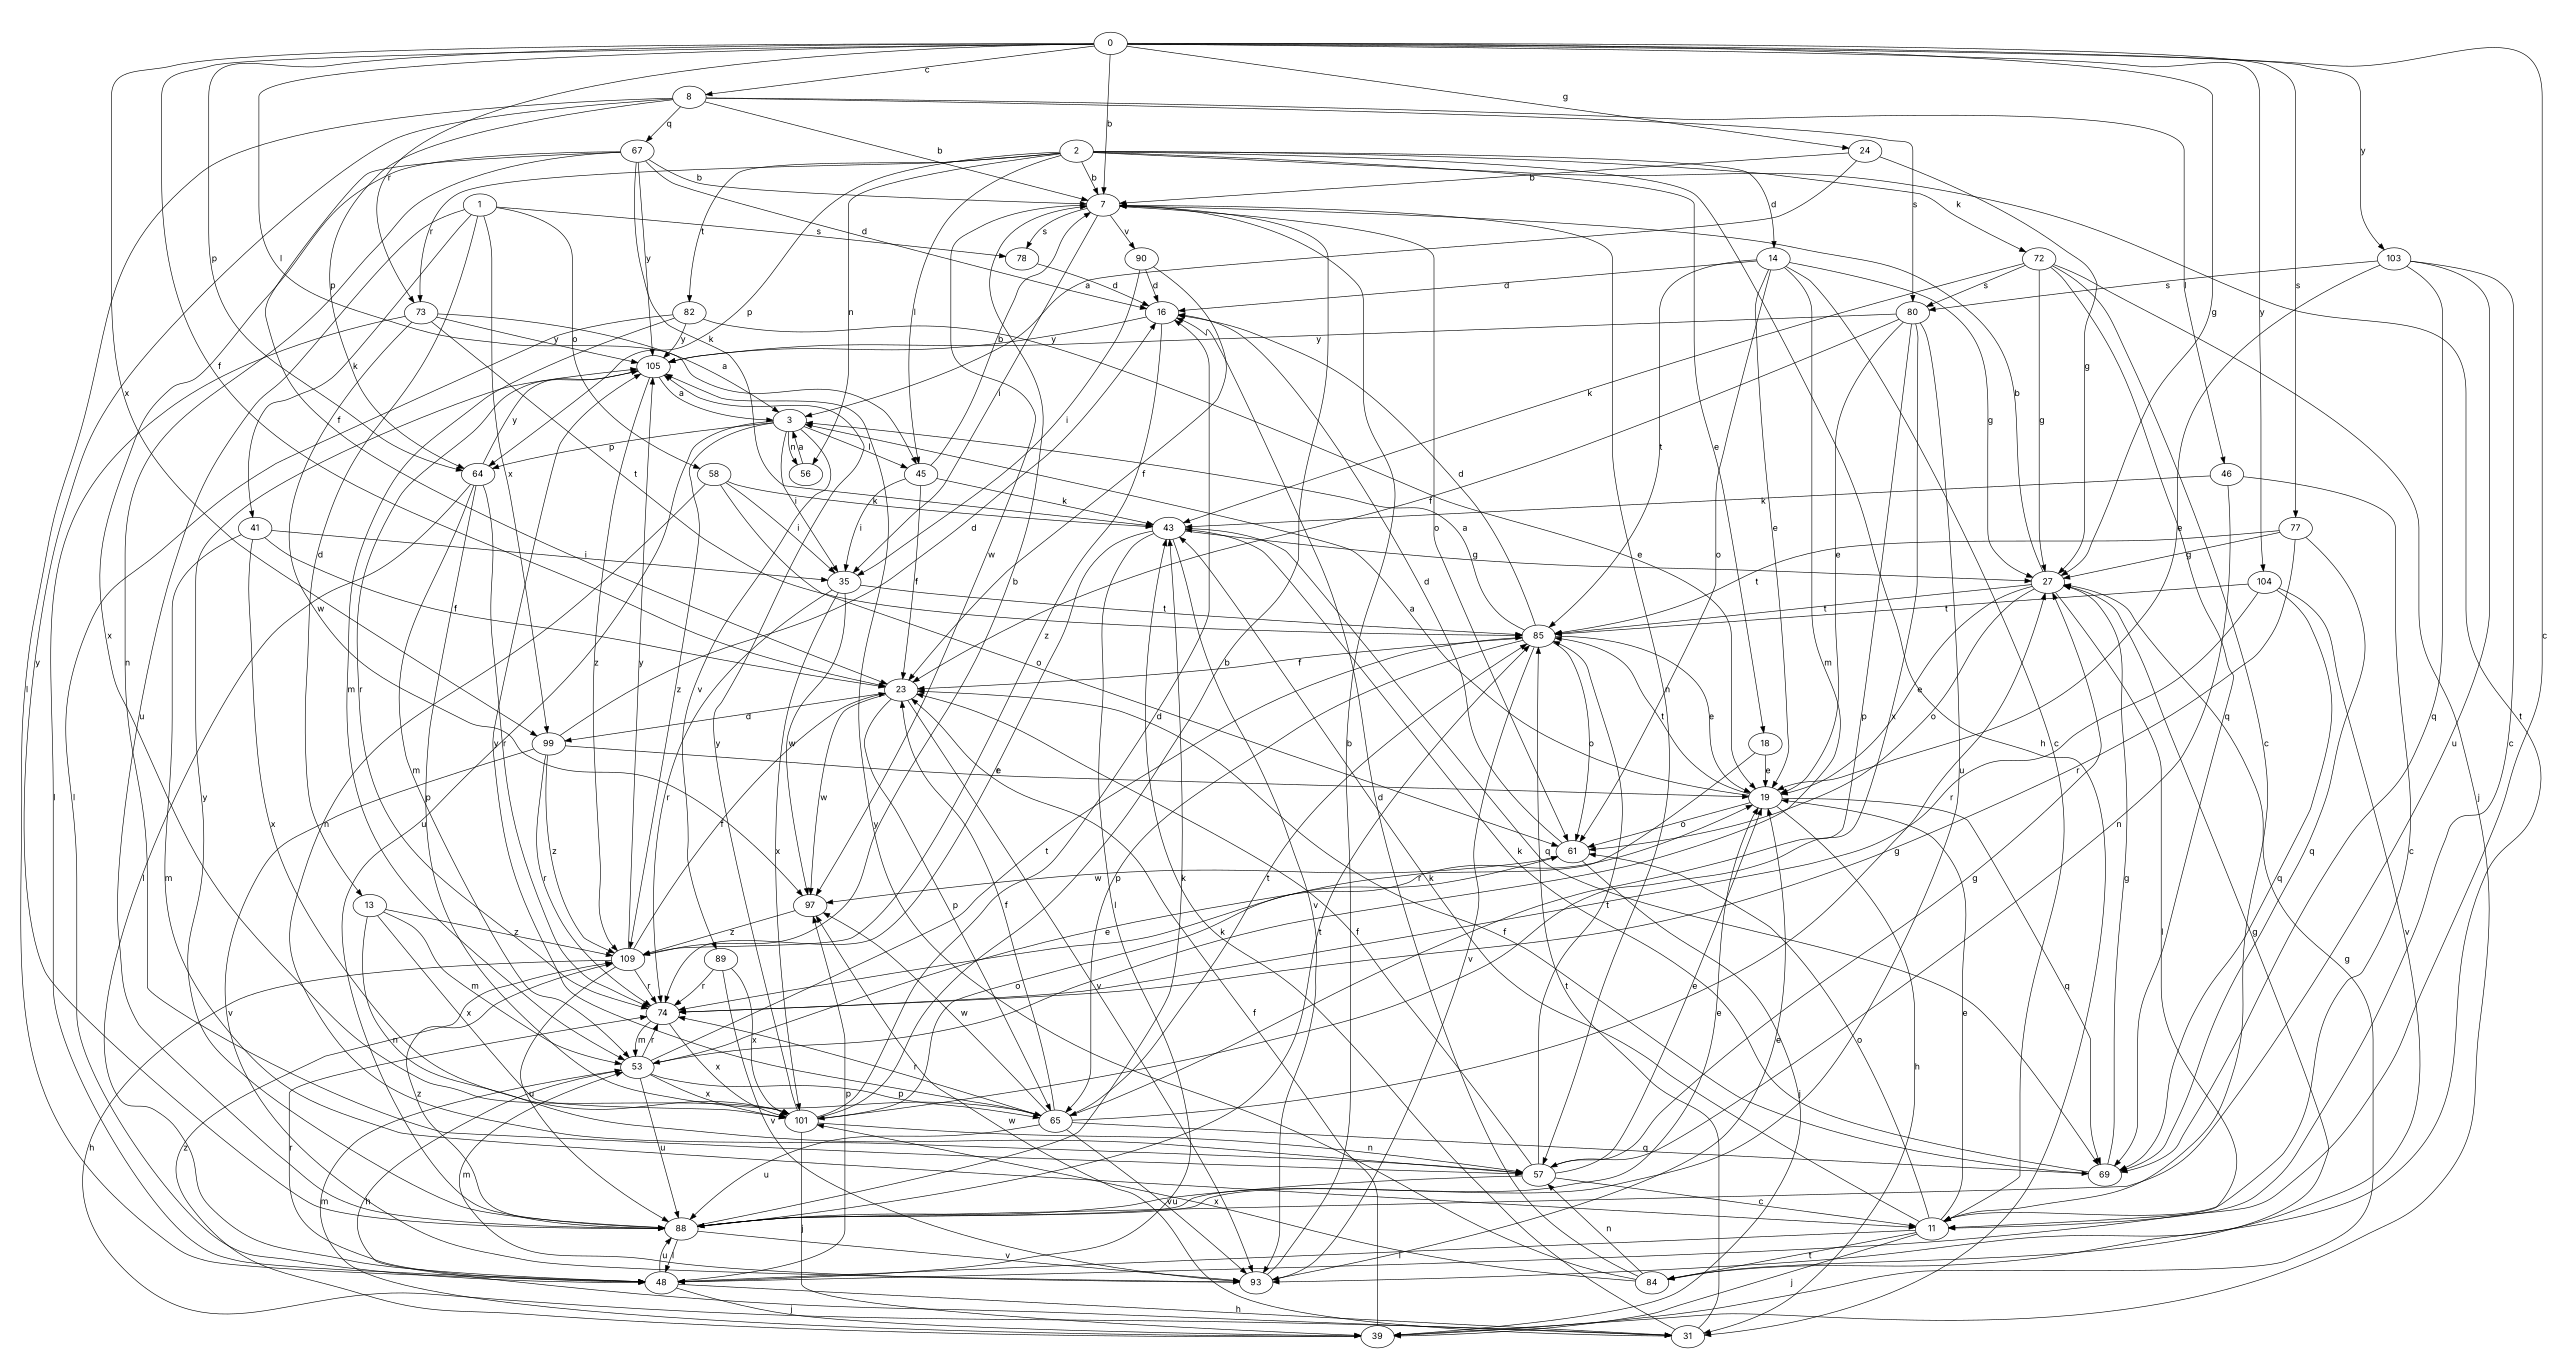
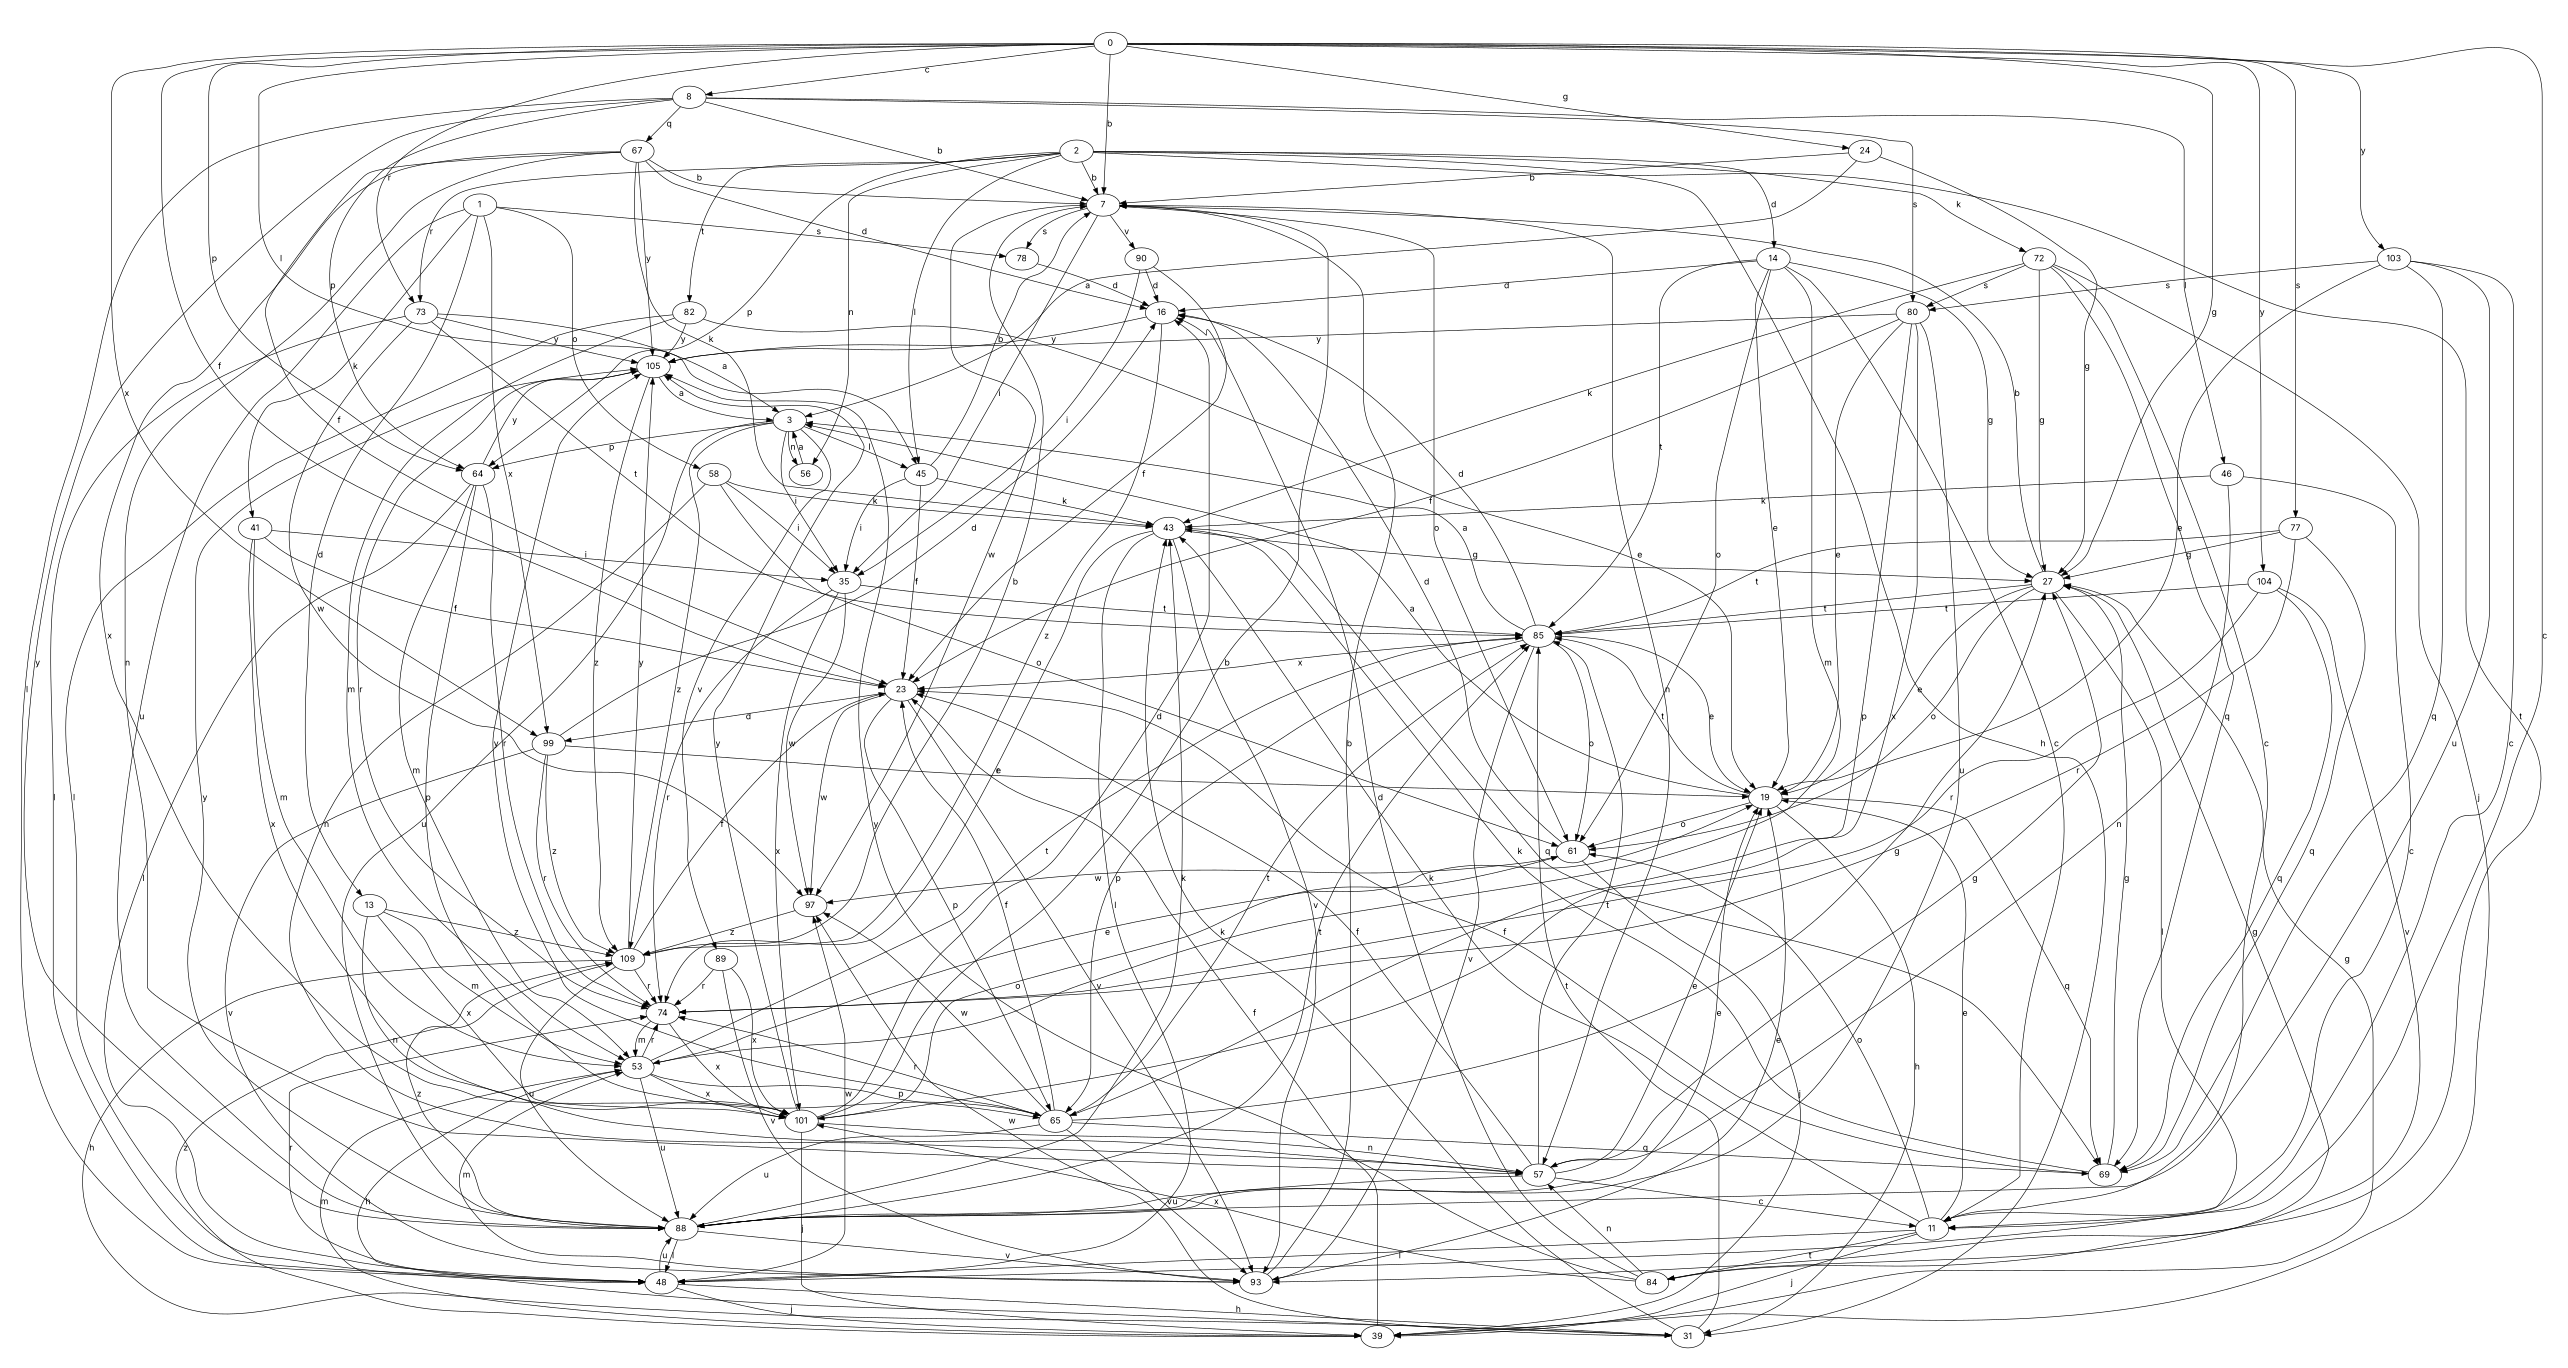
(1300, 663) -> (1300, 663)
(1765, 744) -> none
(849, 1094) -> (849, 1094)
(781, 1161) -> (324, 887)
